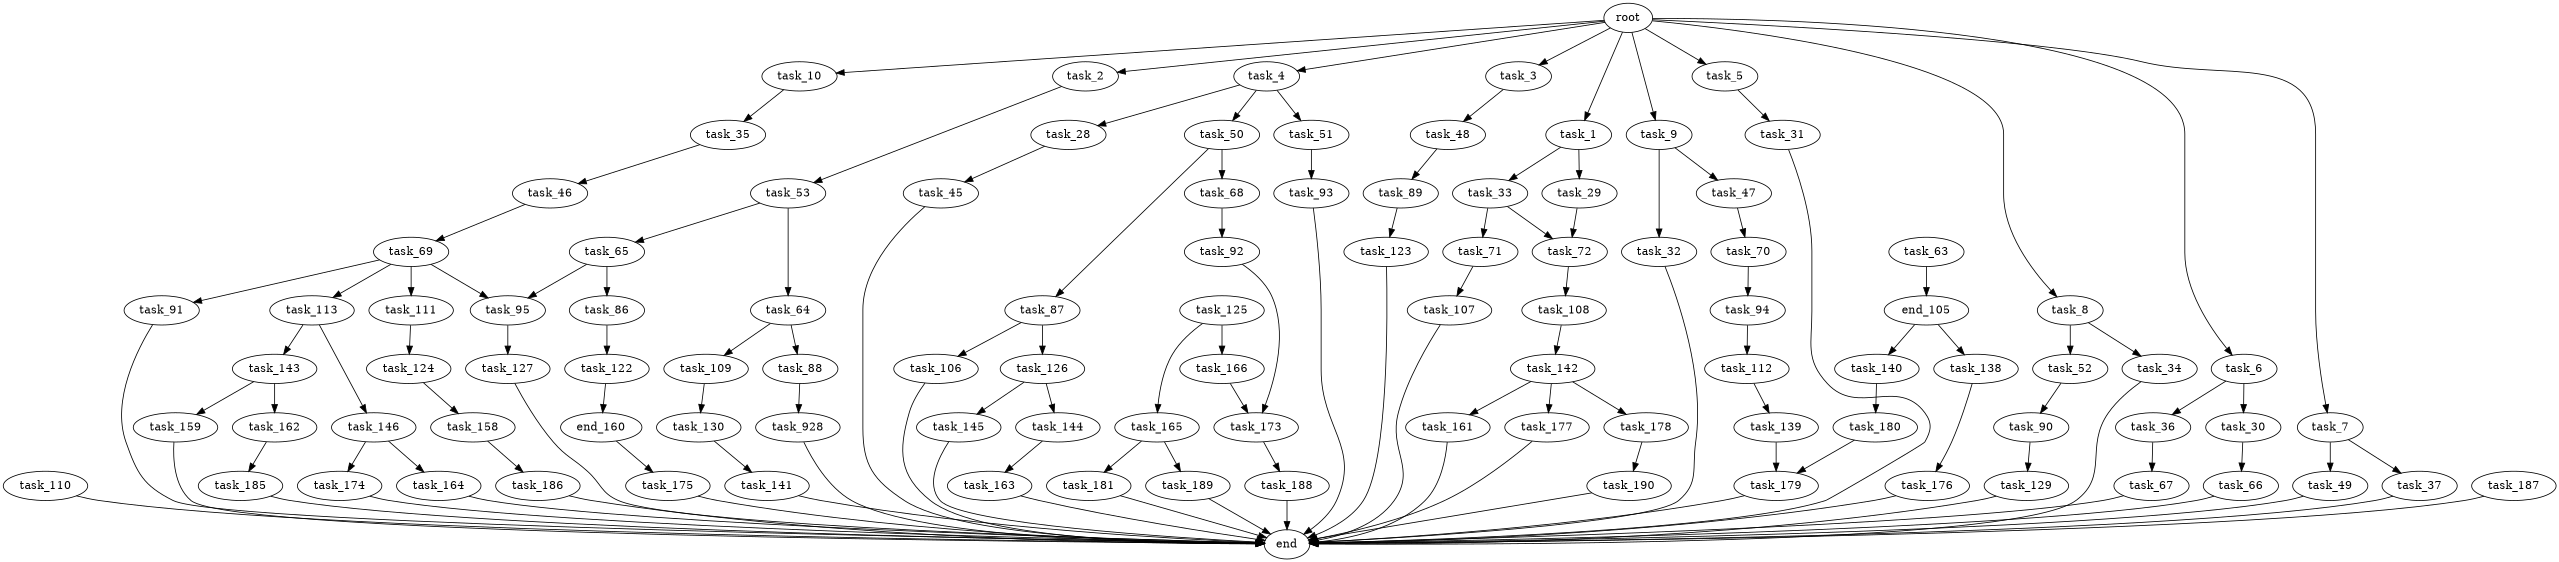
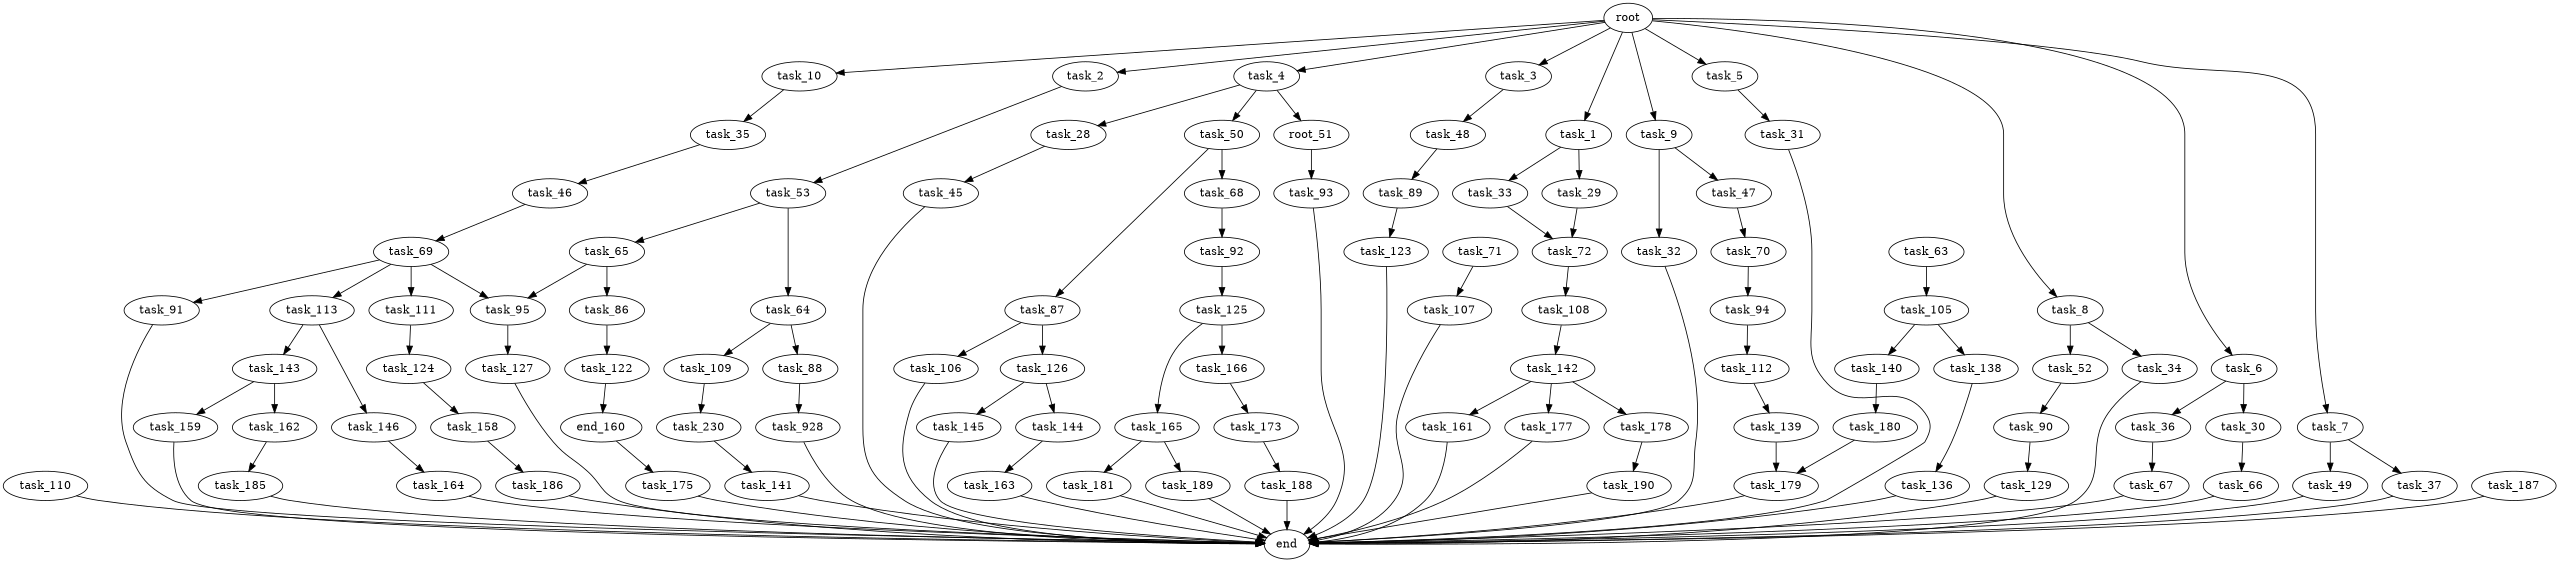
(1311, 135) -> (1311, 135)
(1486, 219) -> none
(1926, 310) -> (1926, 310)
(1279, 329) -> (1222, 277)
(699, 427) -> (699, 427)
(340, 486) -> none
(1927, 486) -> (1927, 486)
